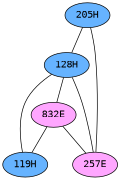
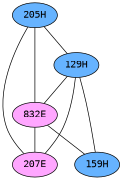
none -> (35, 65)
(67, 65) -> (76, 65)
(25, 165) -> (97, 165)
(95, 165) -> (35, 165)
